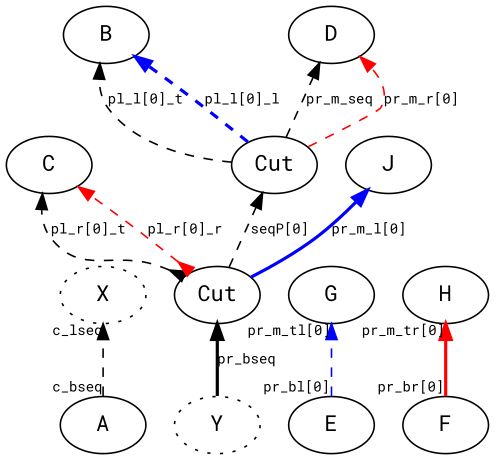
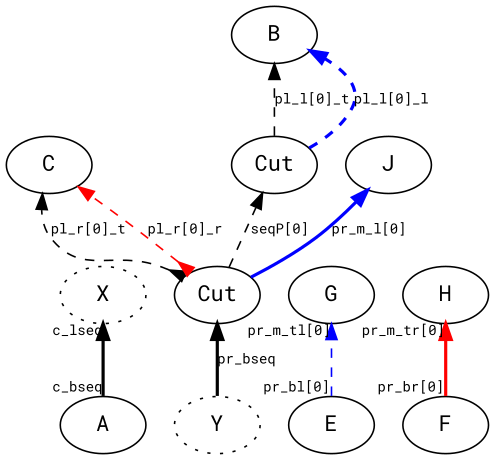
(331, 35) -> none
(103, 368) -> (103, 368)
